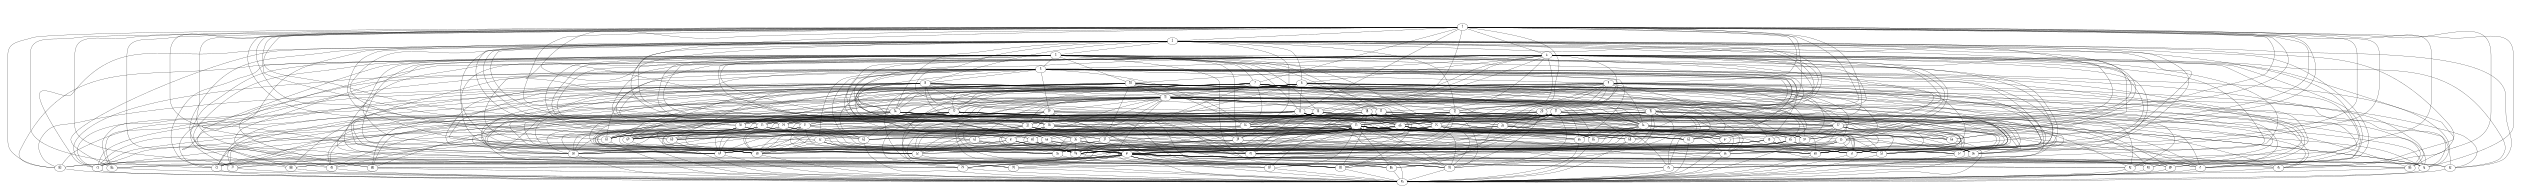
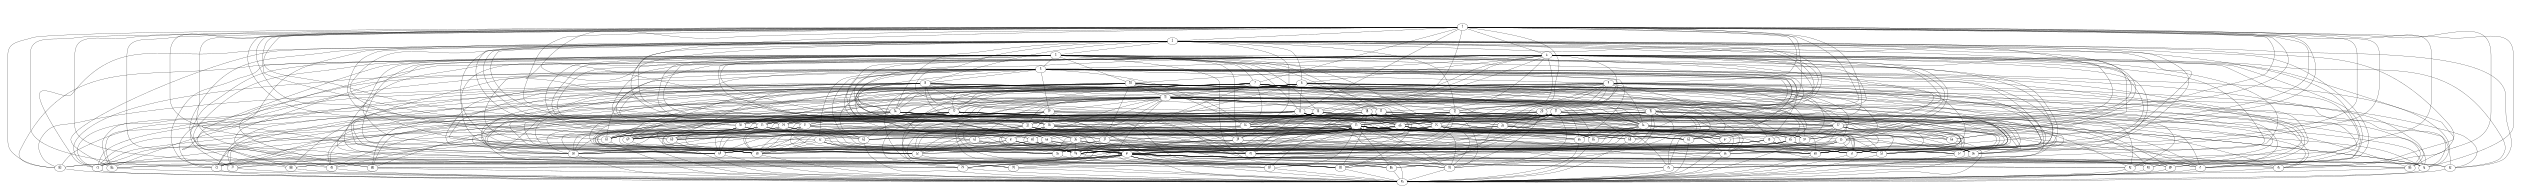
none -> (537, 107)
none -> (1627, 130)
none -> (728, 133)
(1676, 135) -> none
(934, 149) -> (995, 141)
(1379, 150) -> (1094, 140)
(1240, 163) -> (905, 117)
